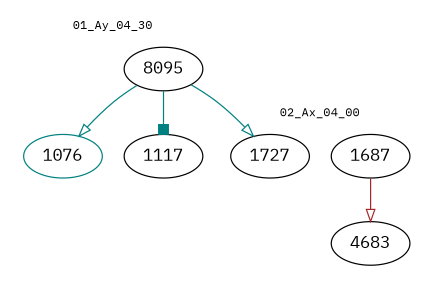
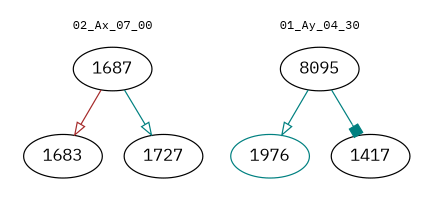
(230, 113) -> (135, 107)
(320, 113) -> (113, 26)
(63, 156) -> (270, 156)
(164, 156) -> (371, 156)
(371, 243) -> (63, 156)
